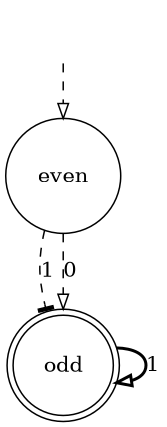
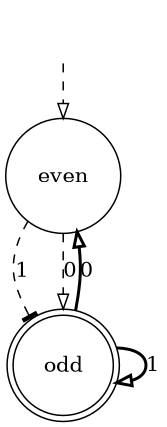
none -> (80, 279)
